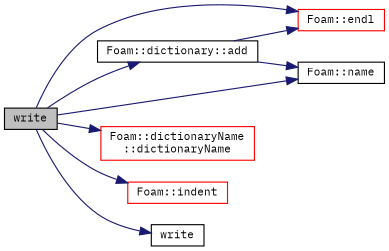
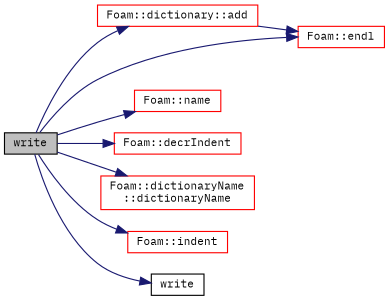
(178, 52) -> (178, 16)
(272, 64) -> none
(341, 73) -> (178, 101)
none -> (178, 143)
